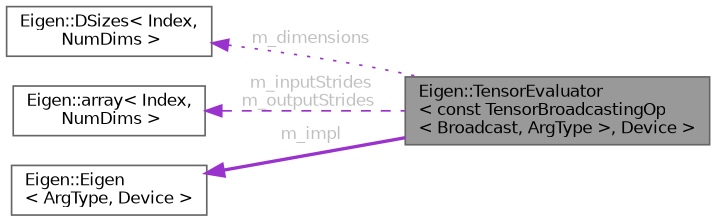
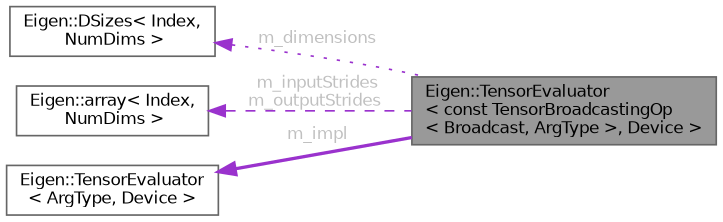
(109, 190) -> (112, 190)
